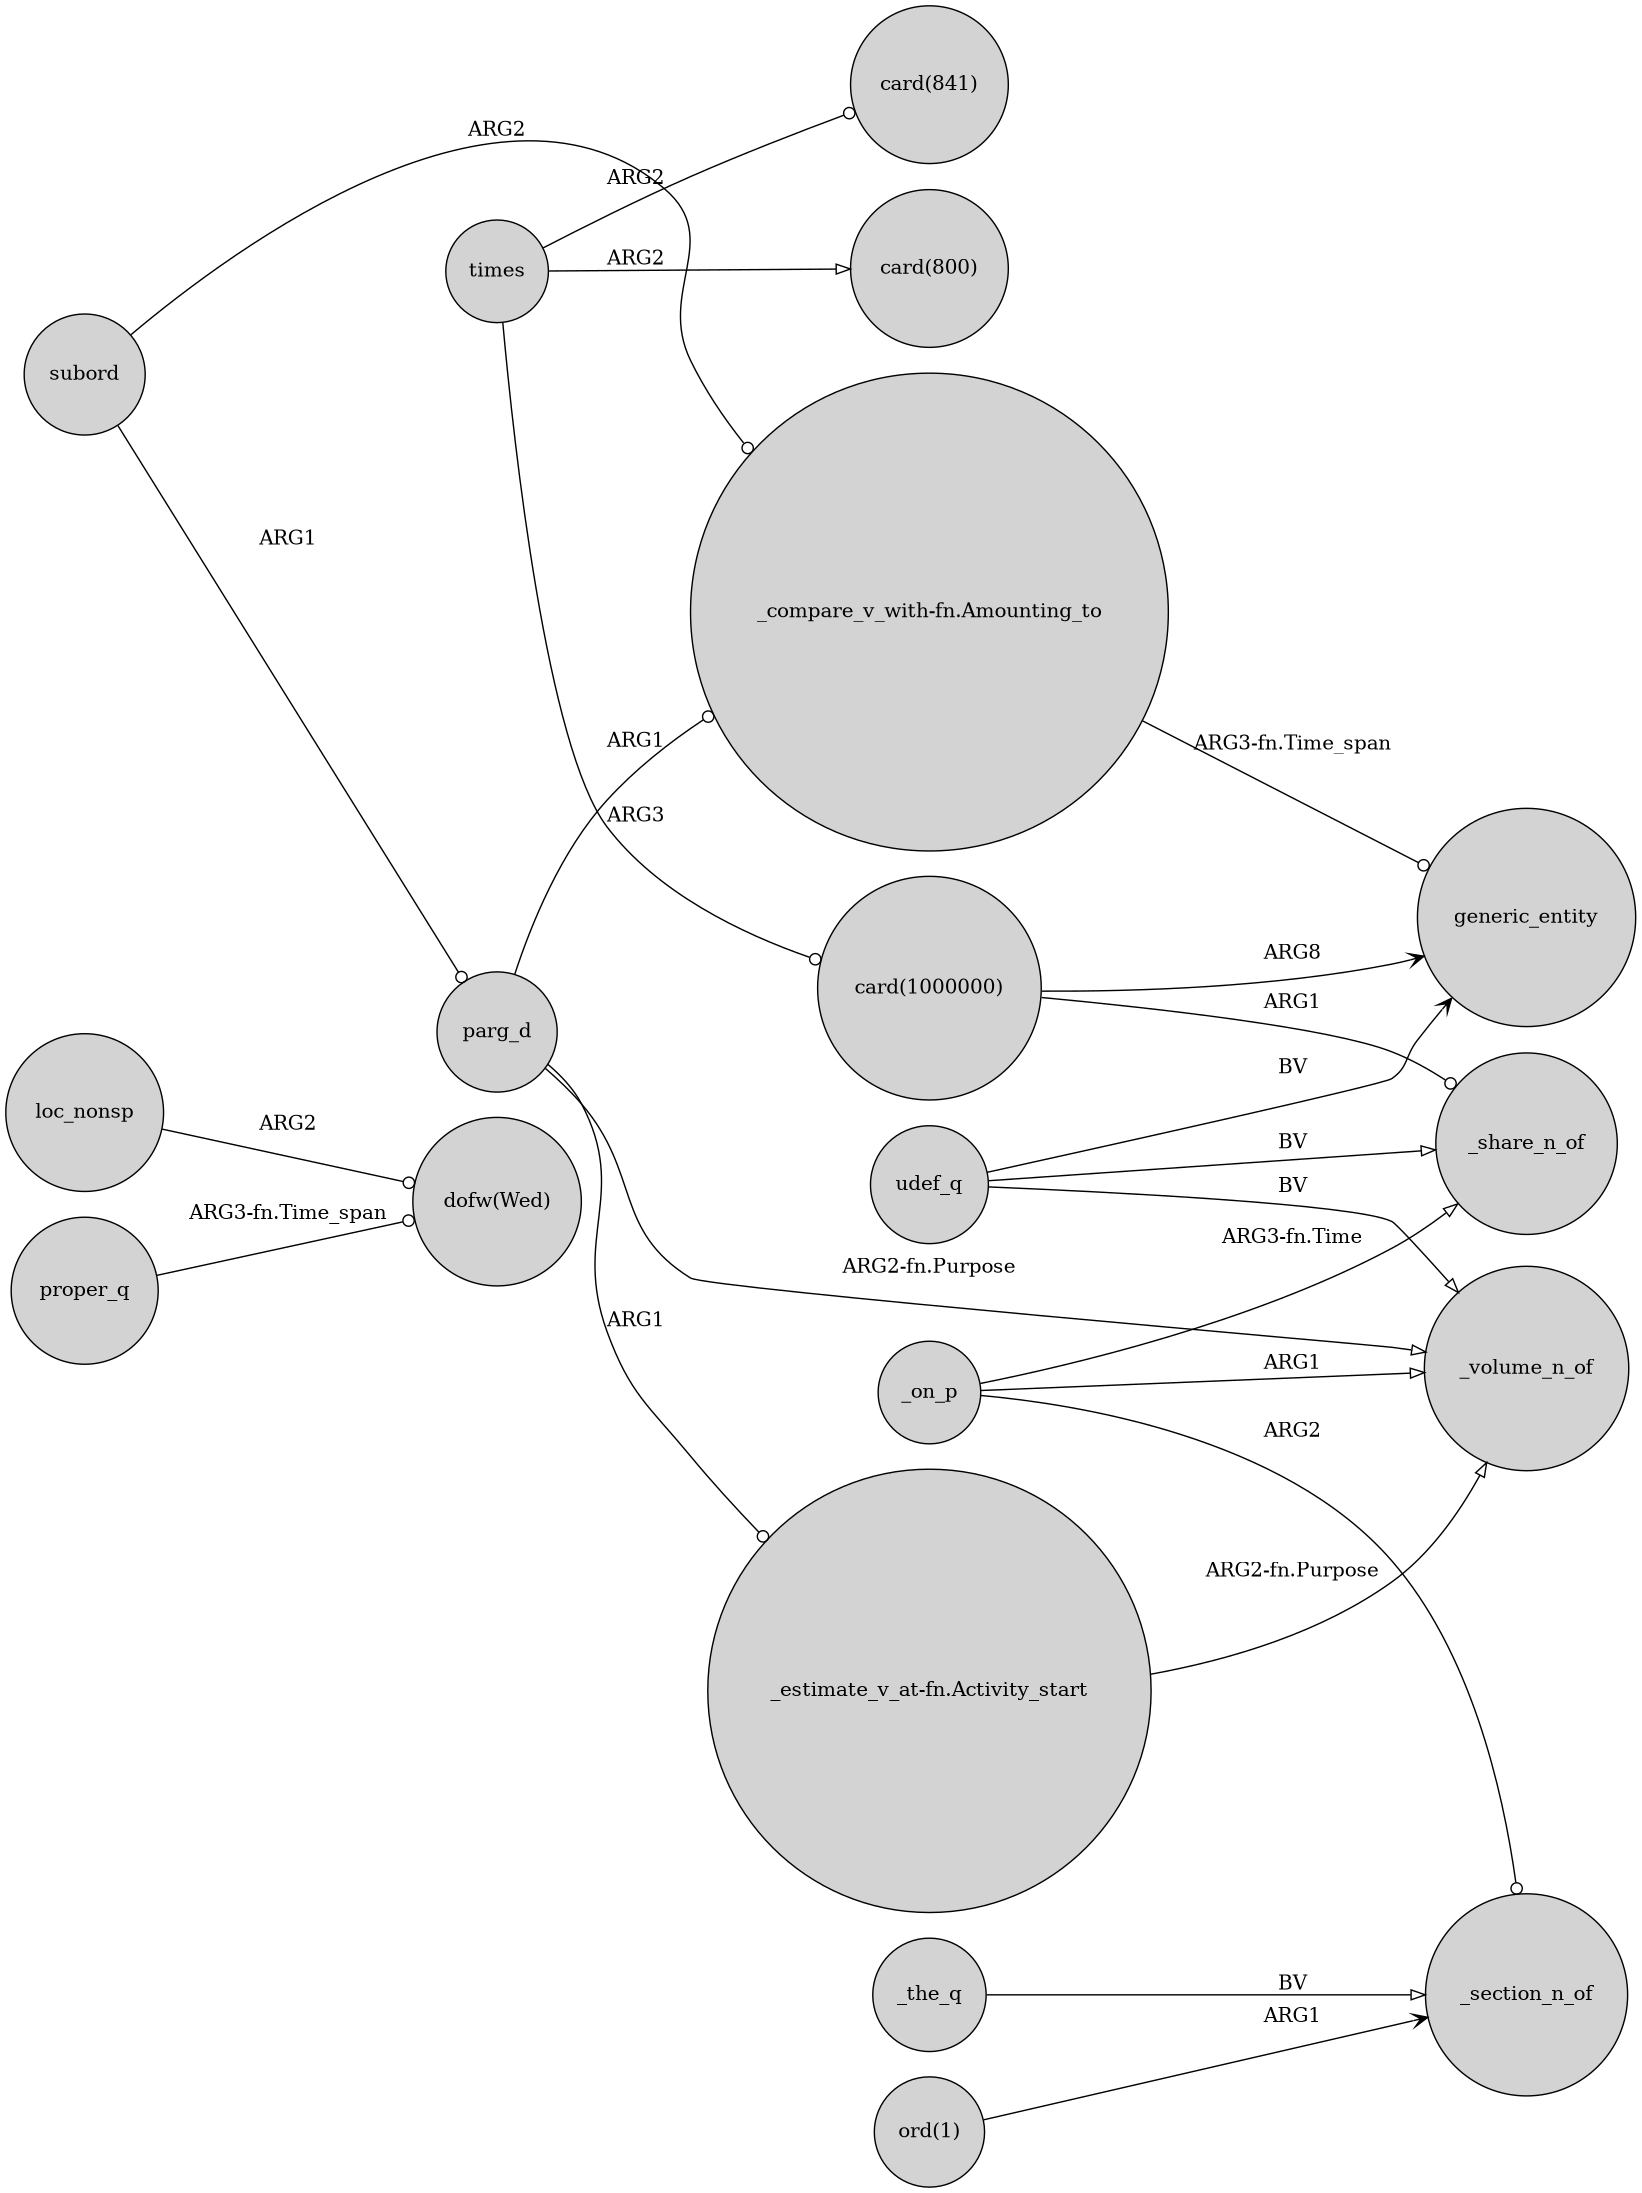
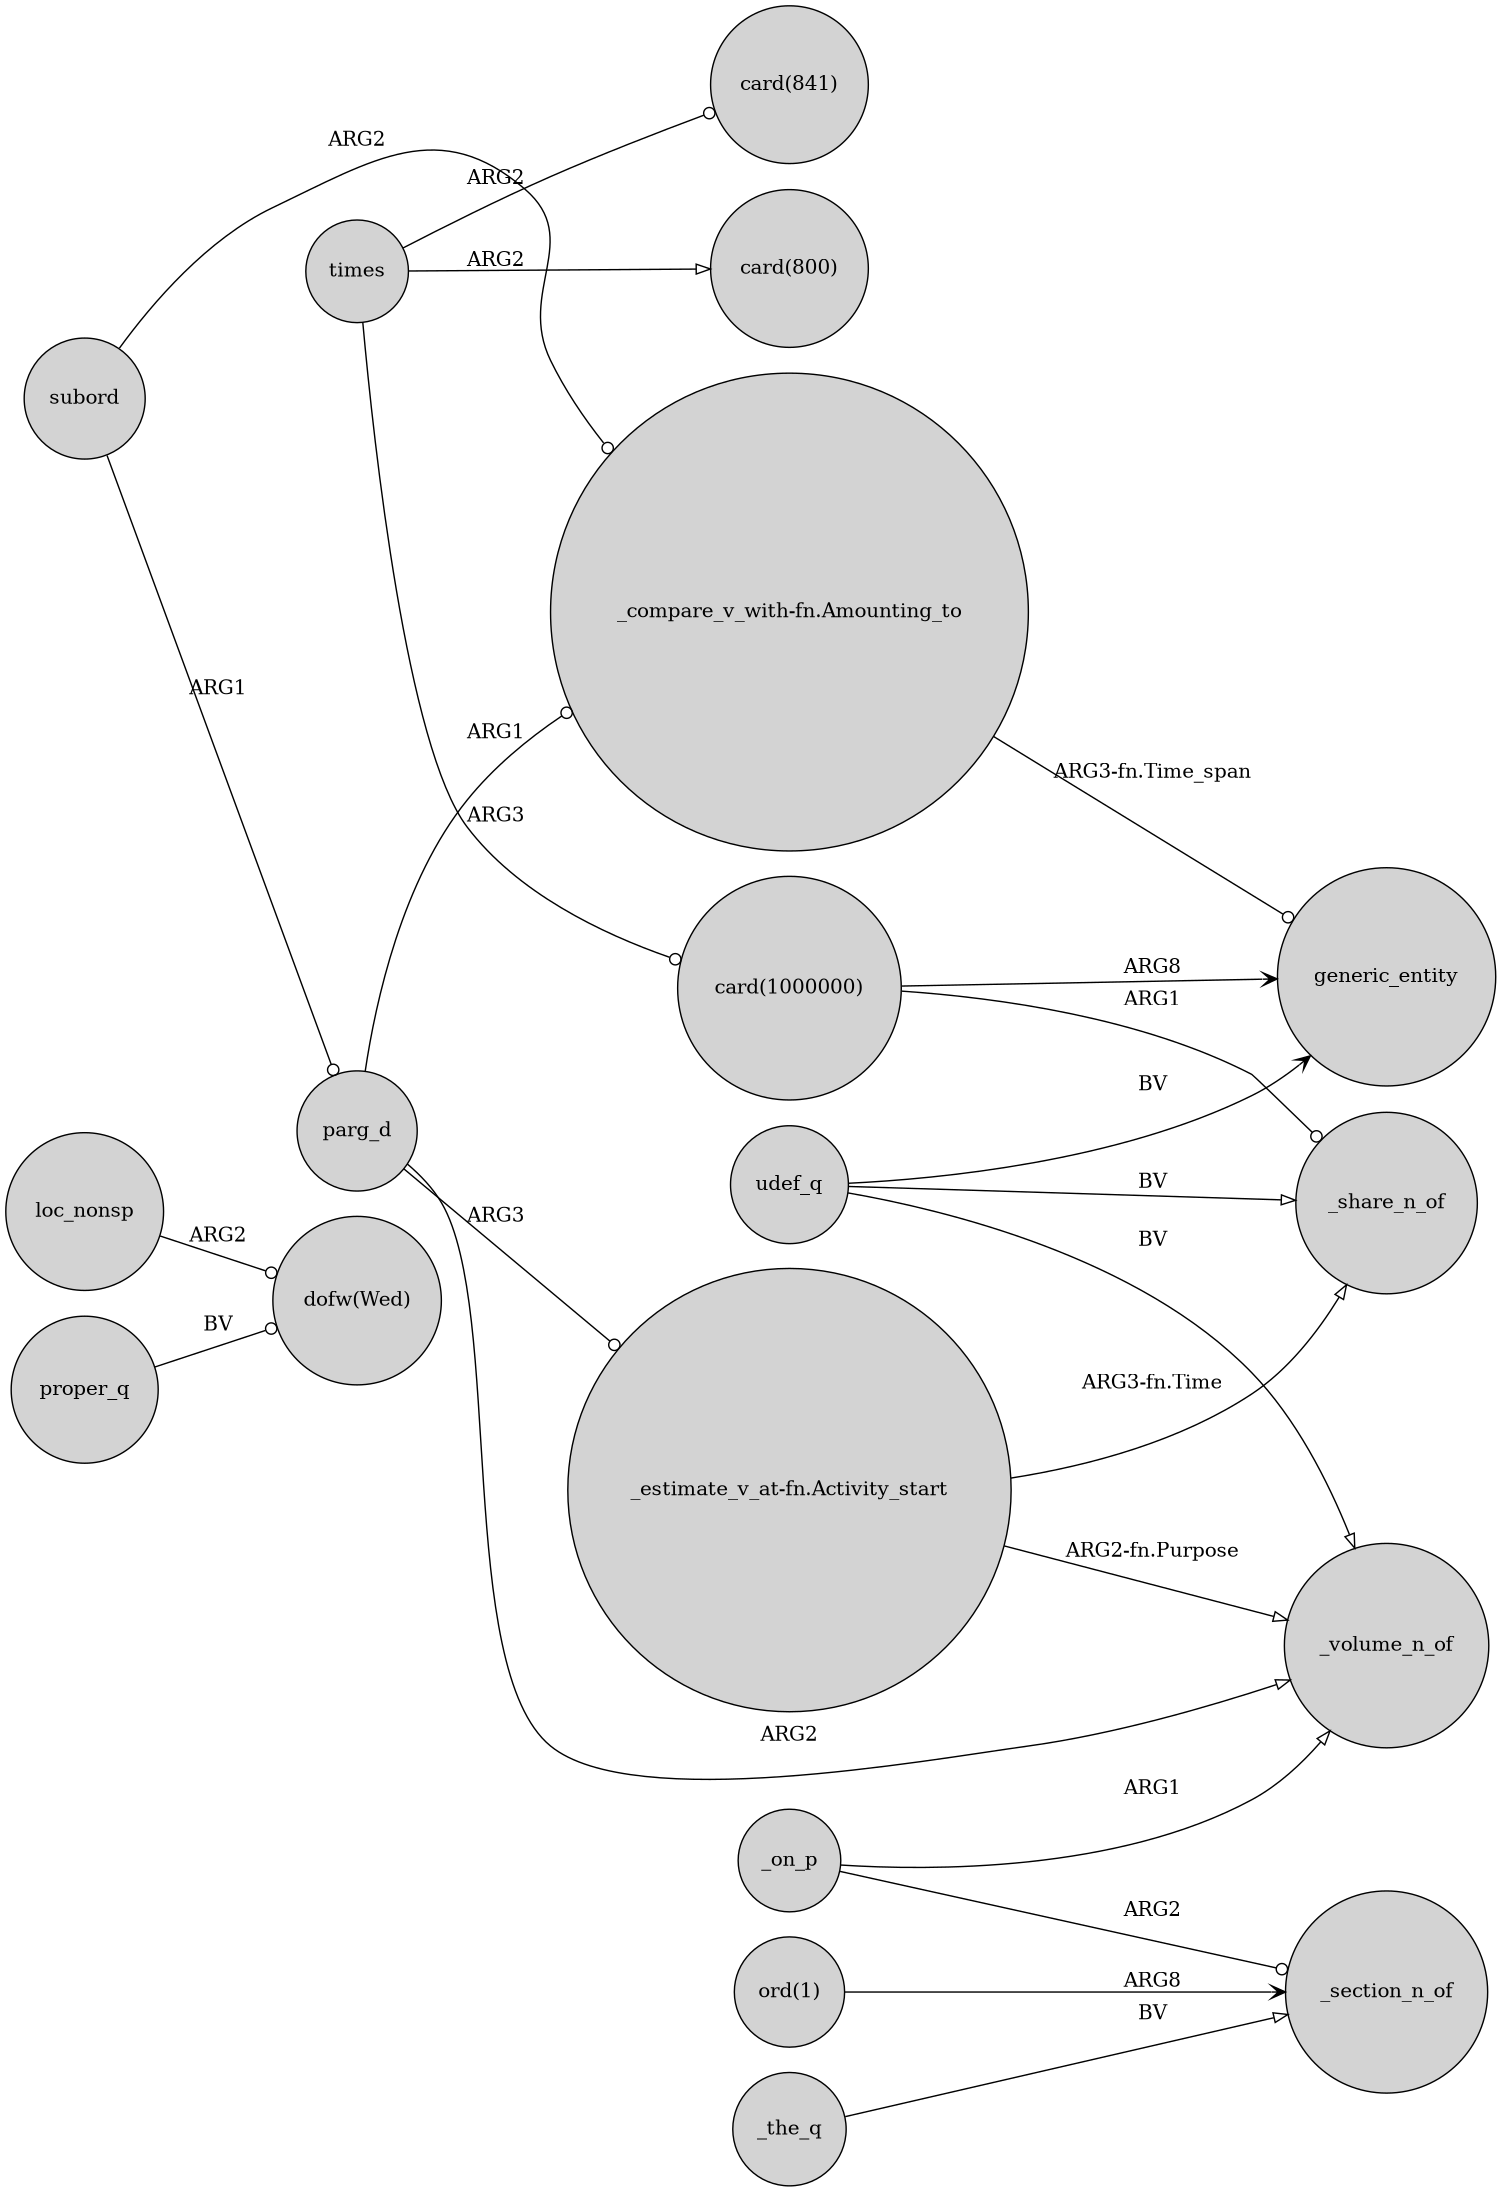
(288, 1214) -> (218, 1325)
(929, 1267) -> (789, 1735)
(1222, 1320) -> (1197, 1424)
(636, 1321) -> (496, 1217)
(1293, 2017) -> (1153, 1981)
